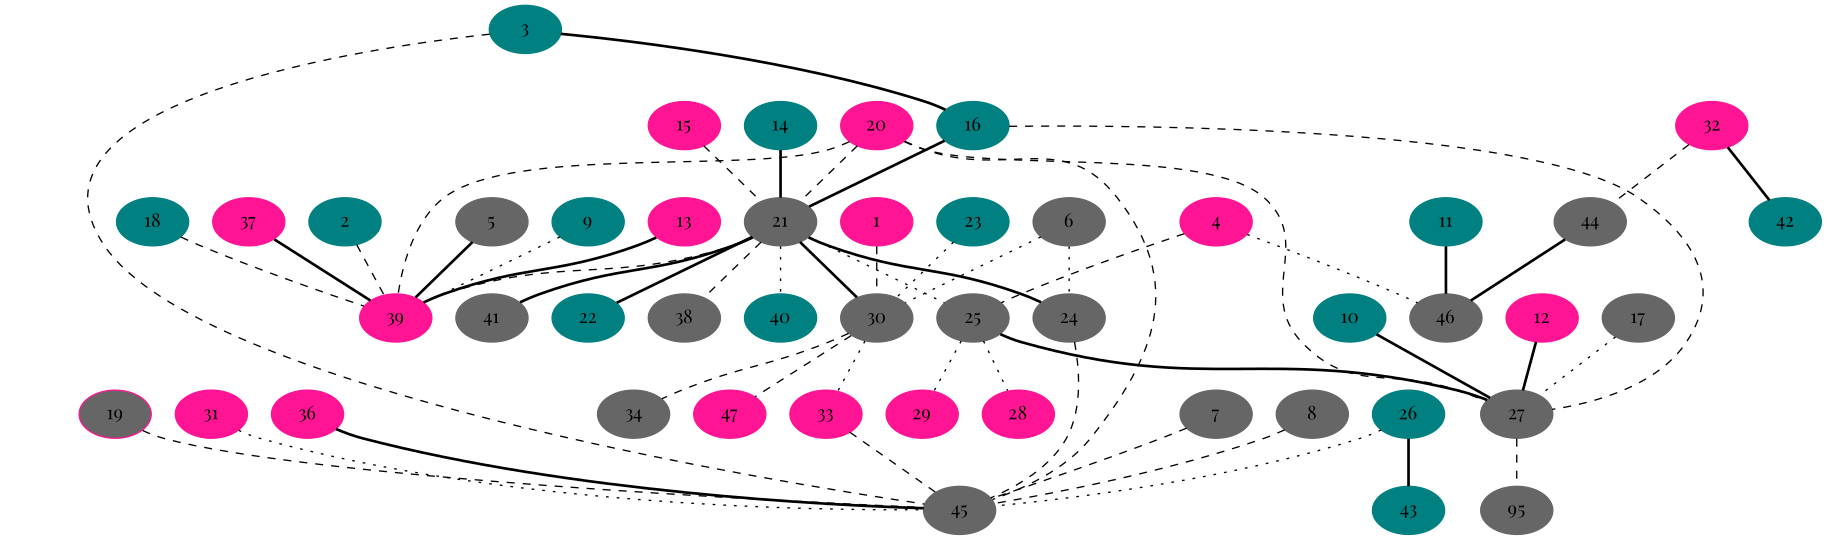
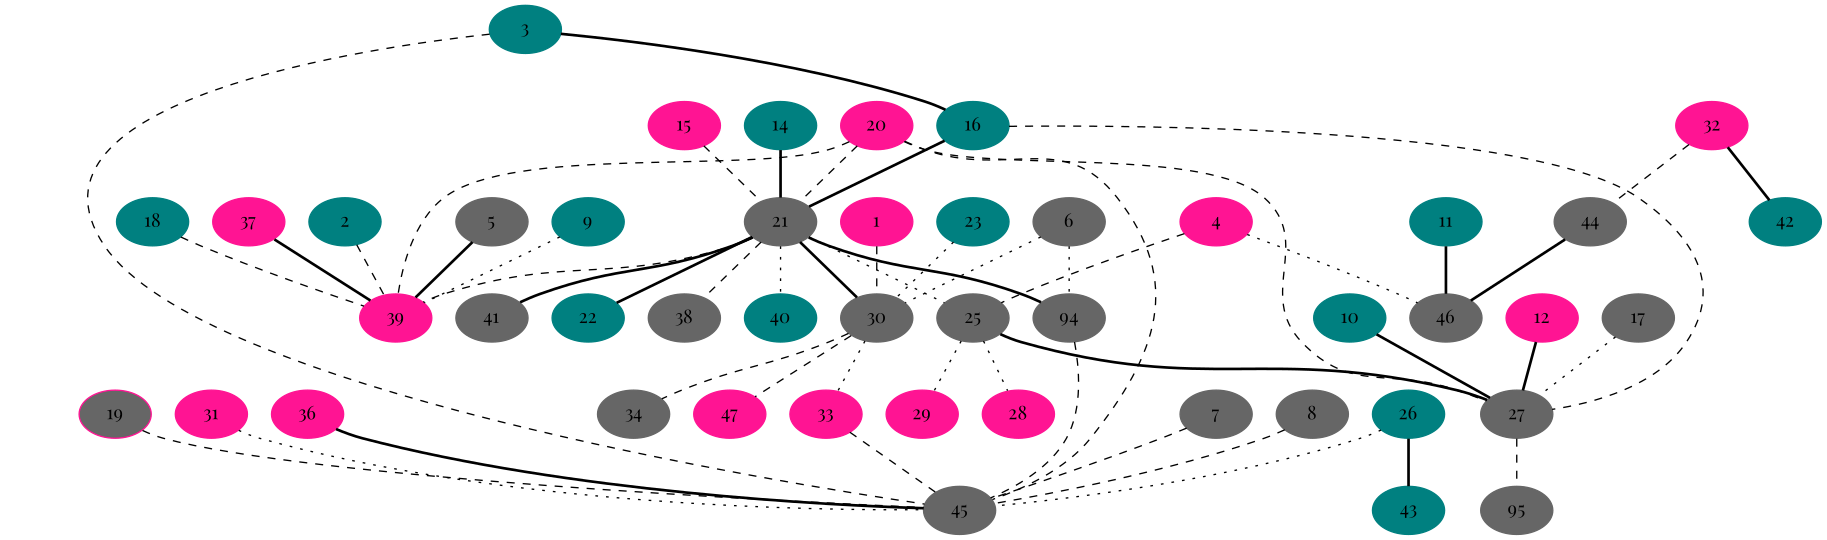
(684, 222) -> none
(1069, 318) -> (1069, 318)
